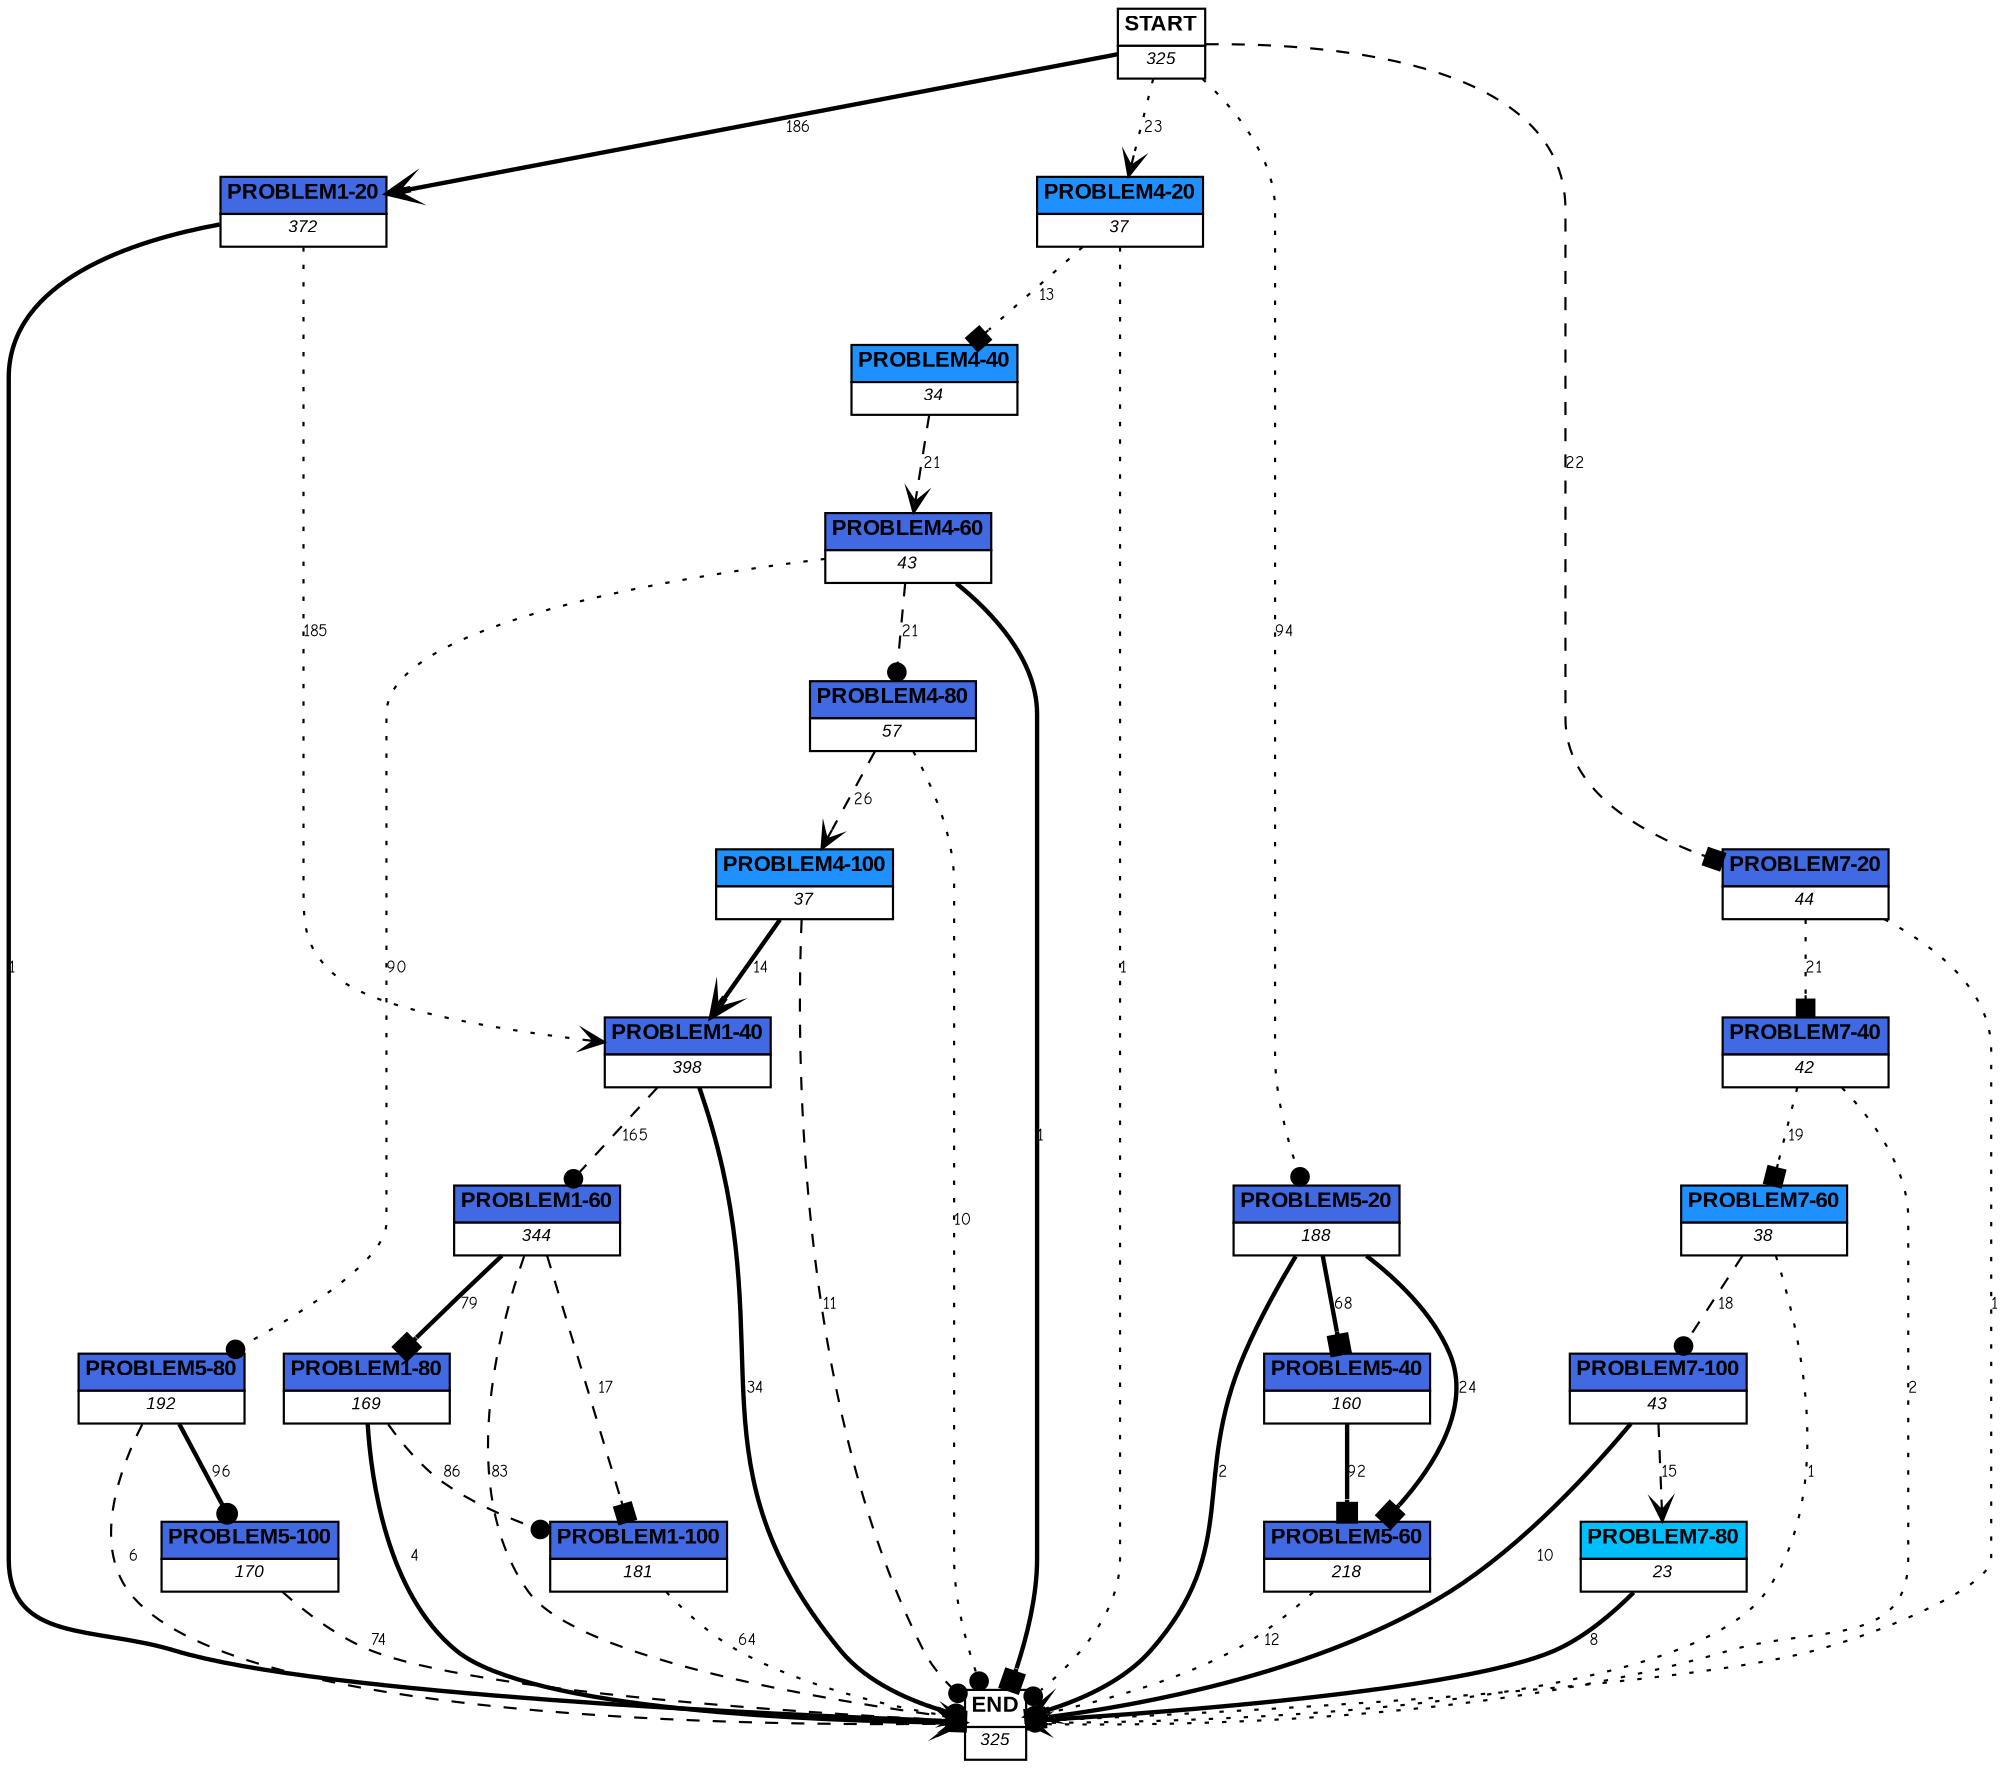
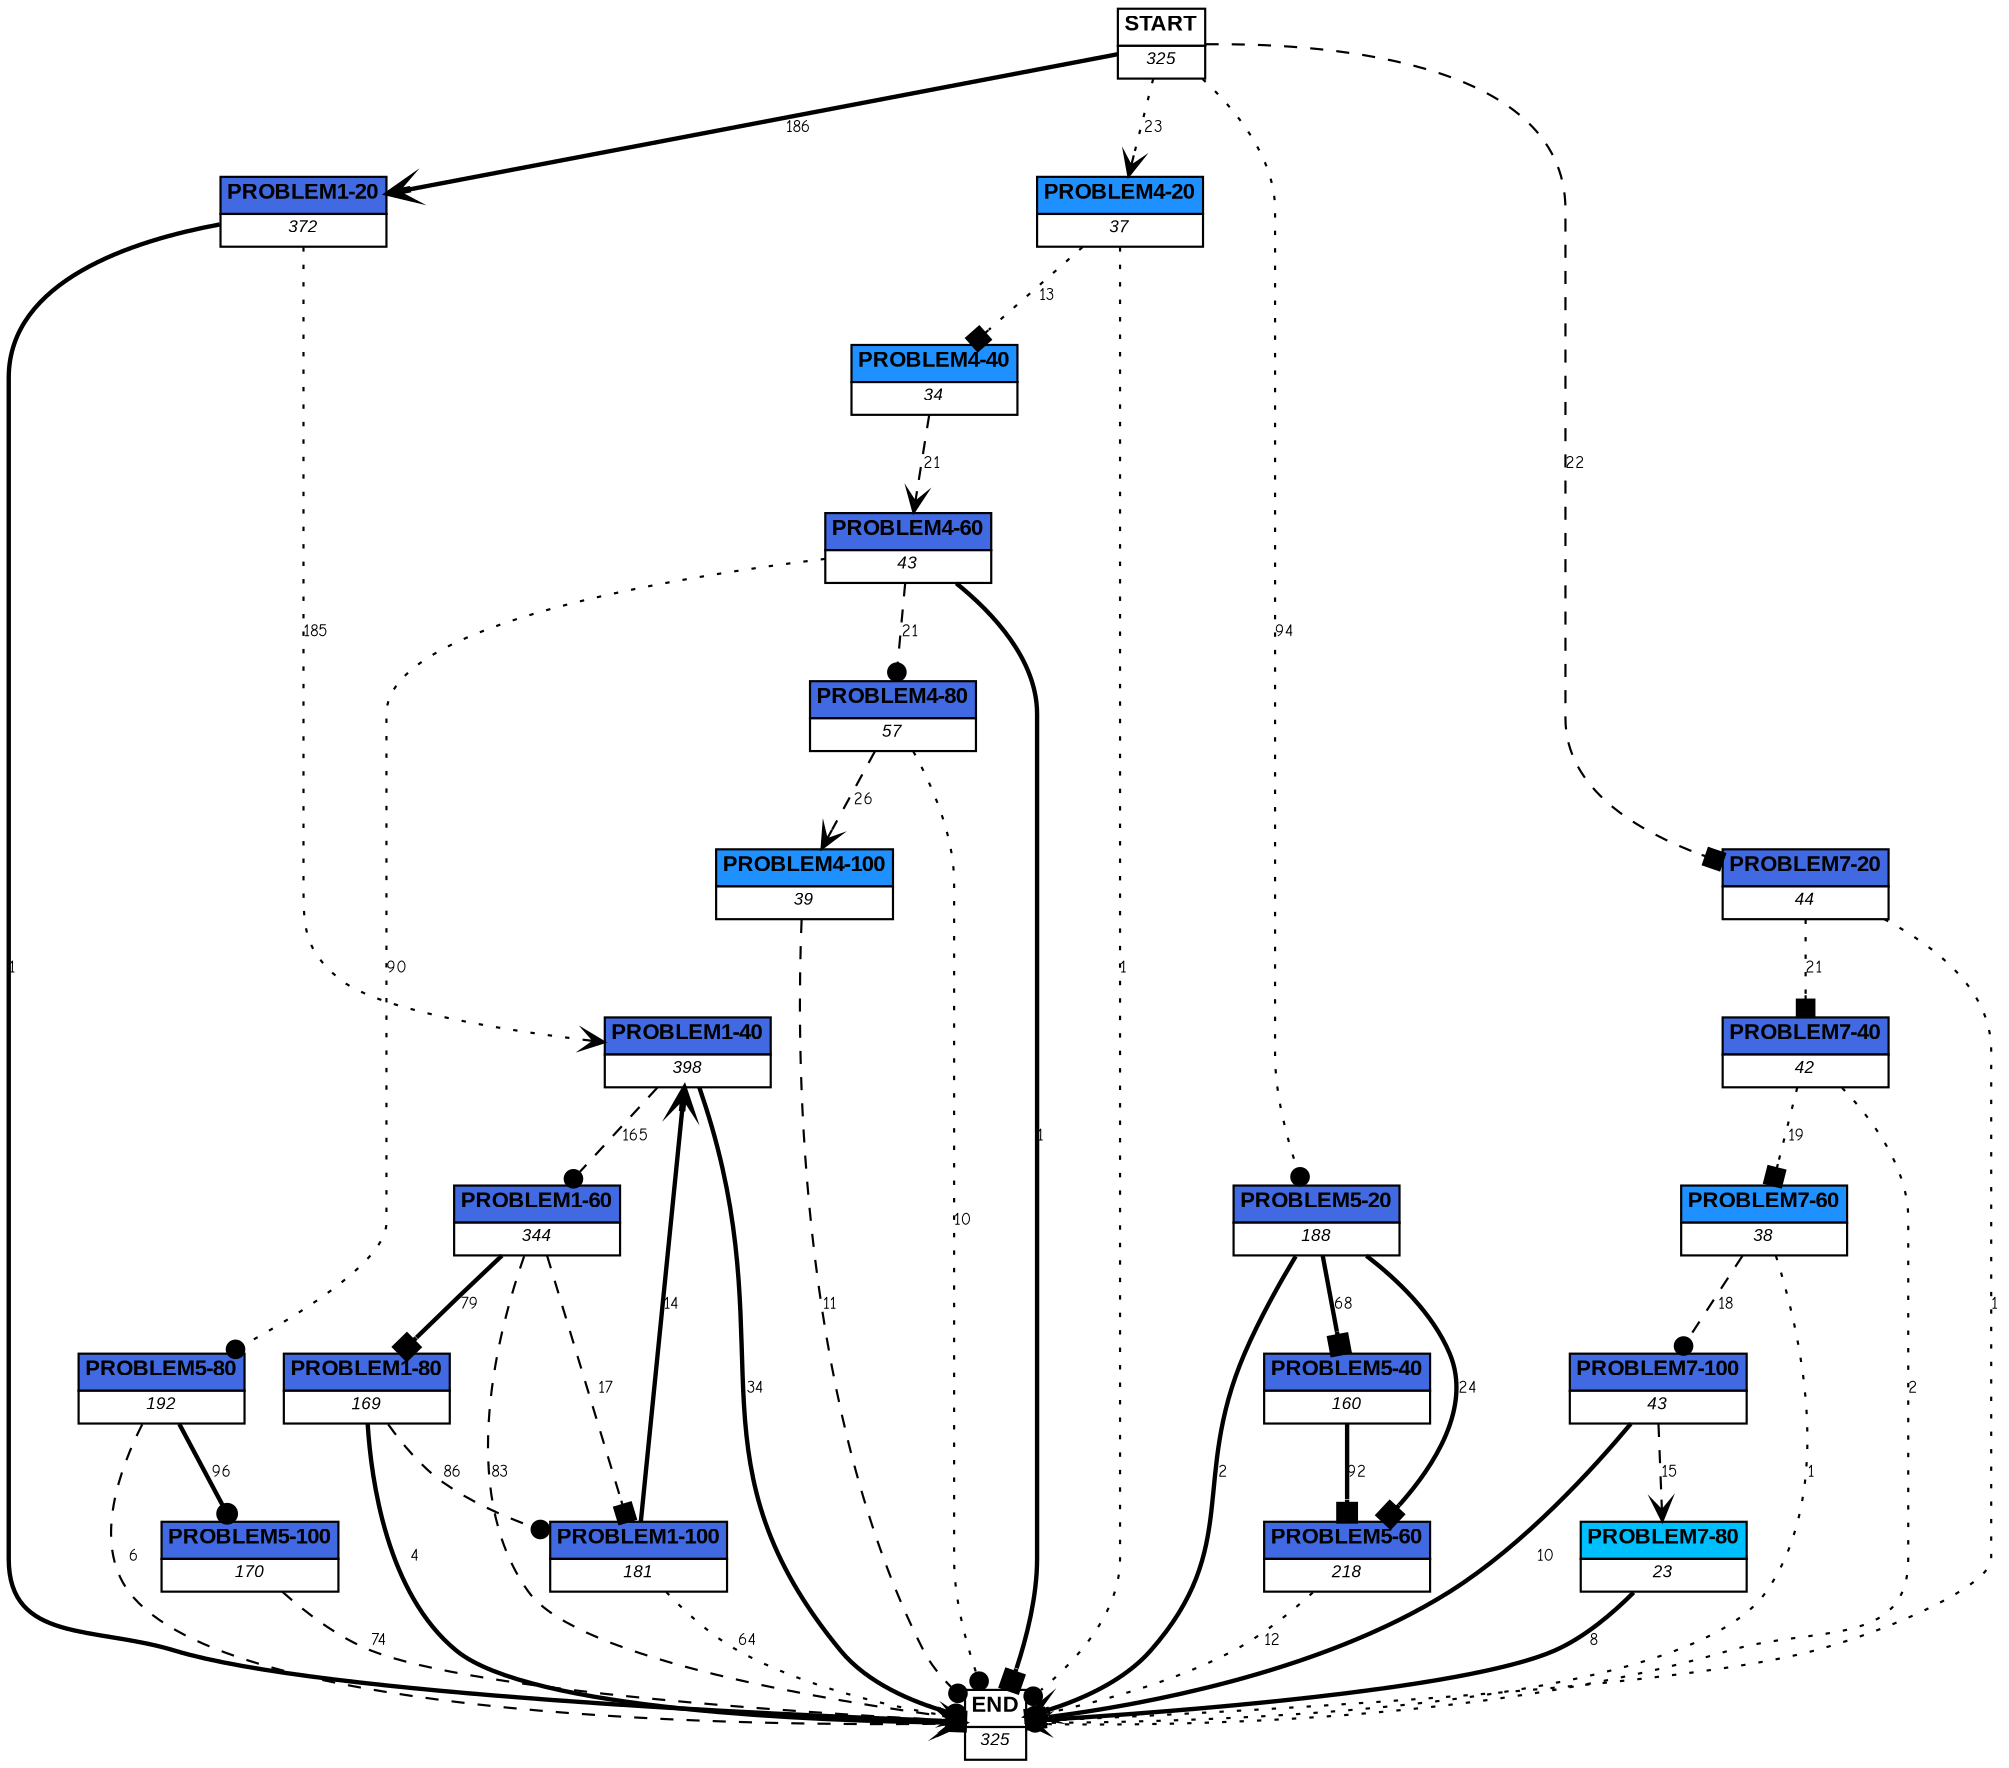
(805, 900) -> (805, 900)
(752, 959) -> (662, 1316)
